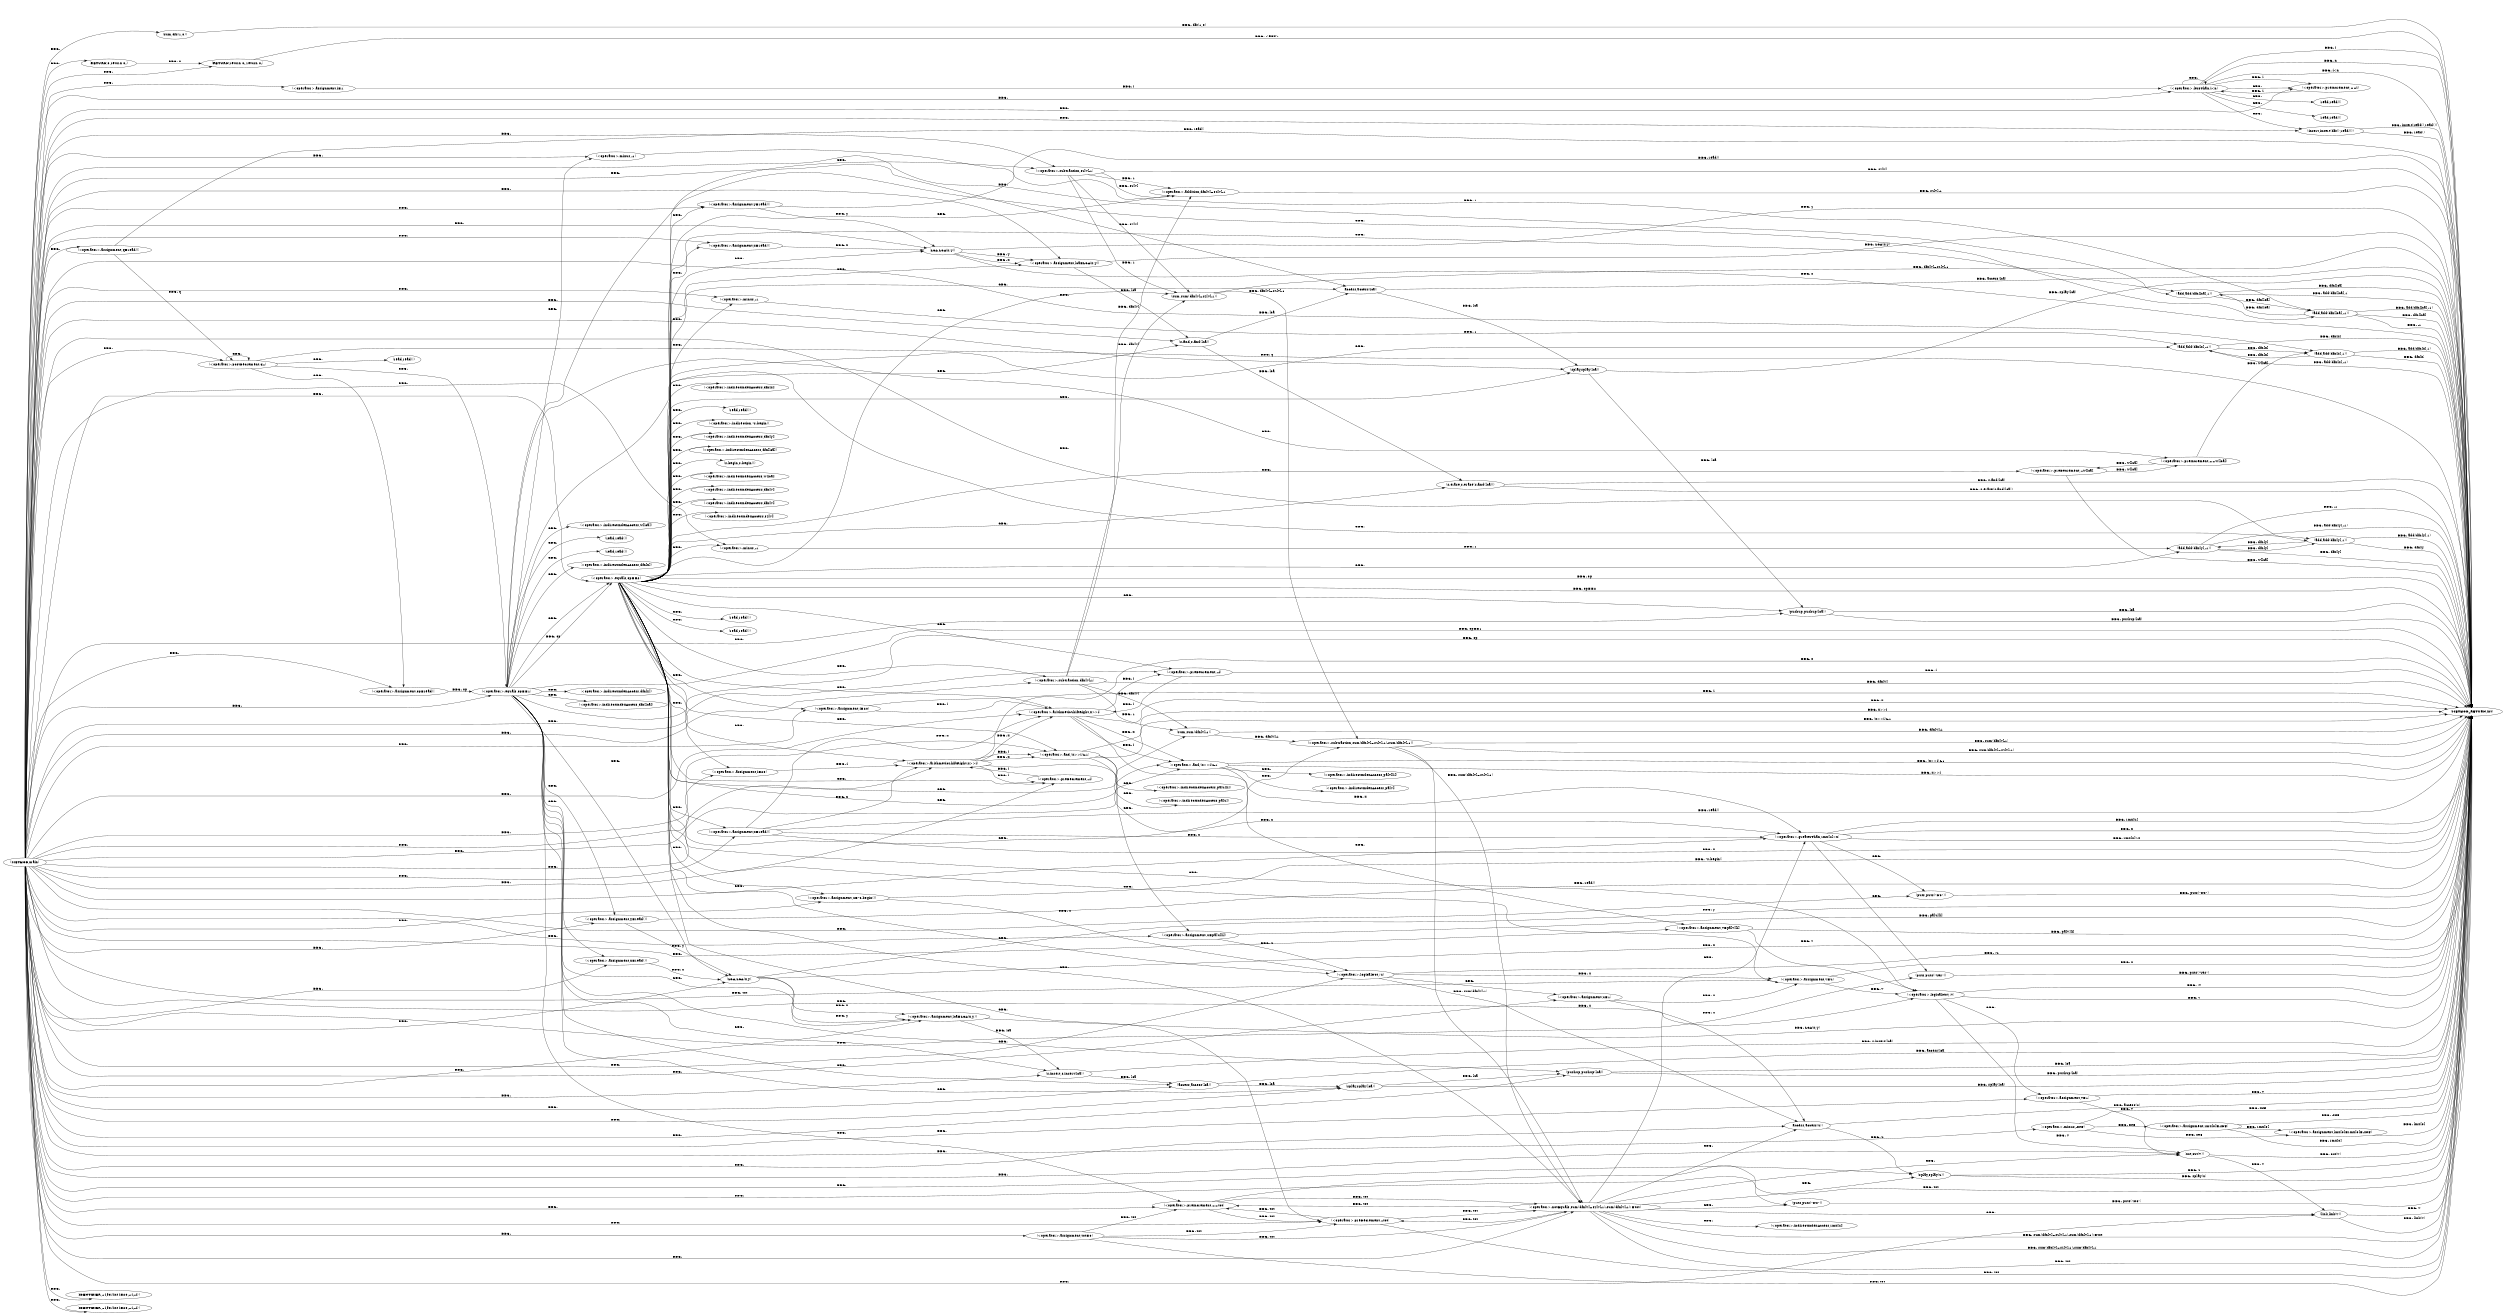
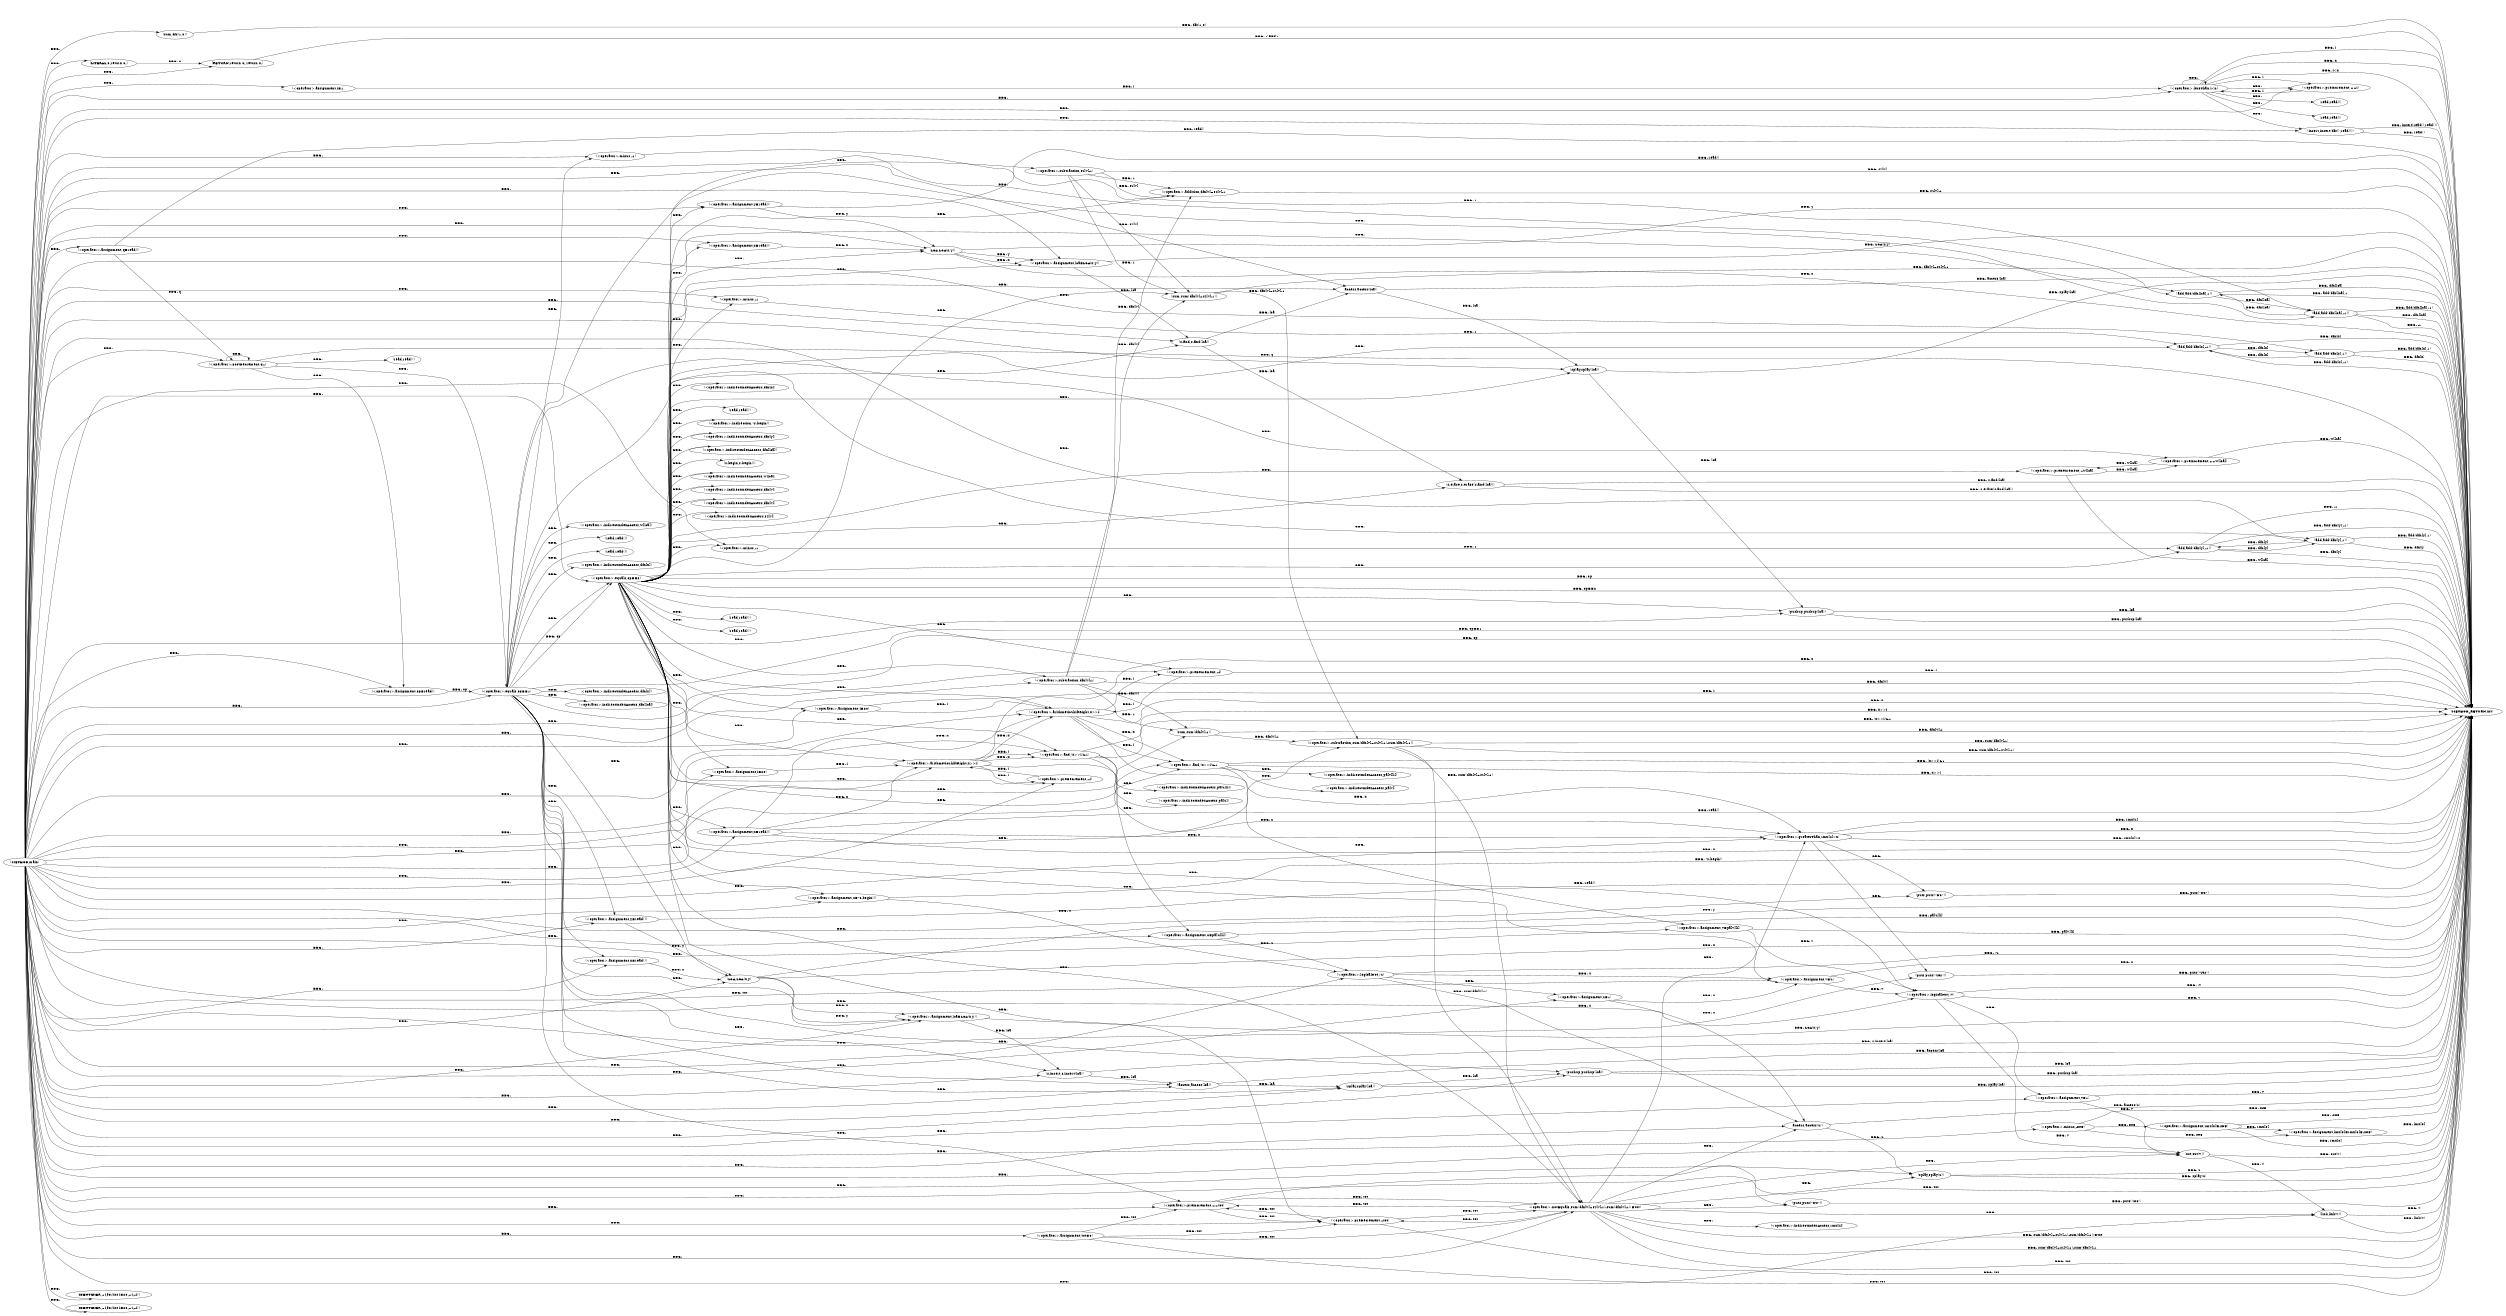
(109, 63) -> (109, 63)
(199, 136) -> none
(2239, 392) -> (2434, 477)
(740, 886) -> (740, 886)
(819, 911) -> none
